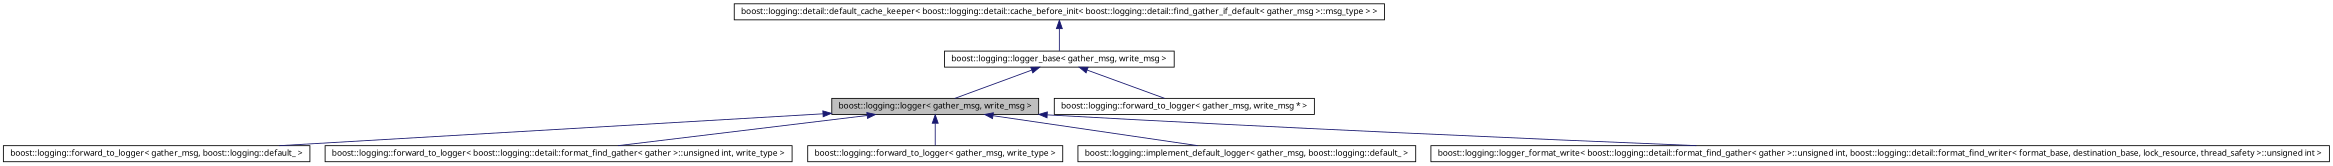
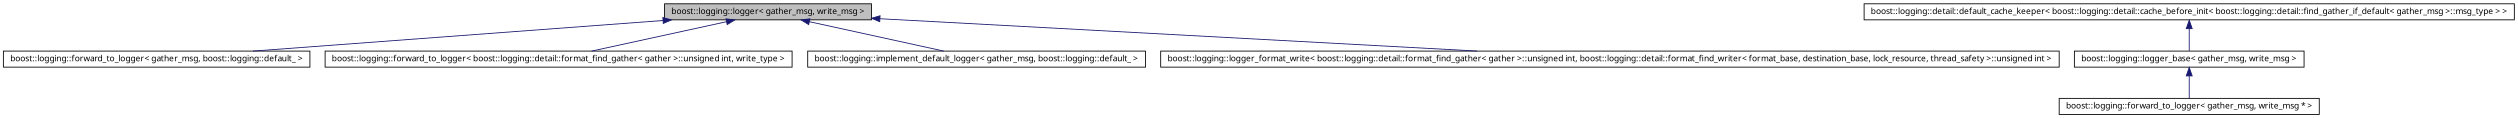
(993, 84) -> none
(935, 154) -> none
